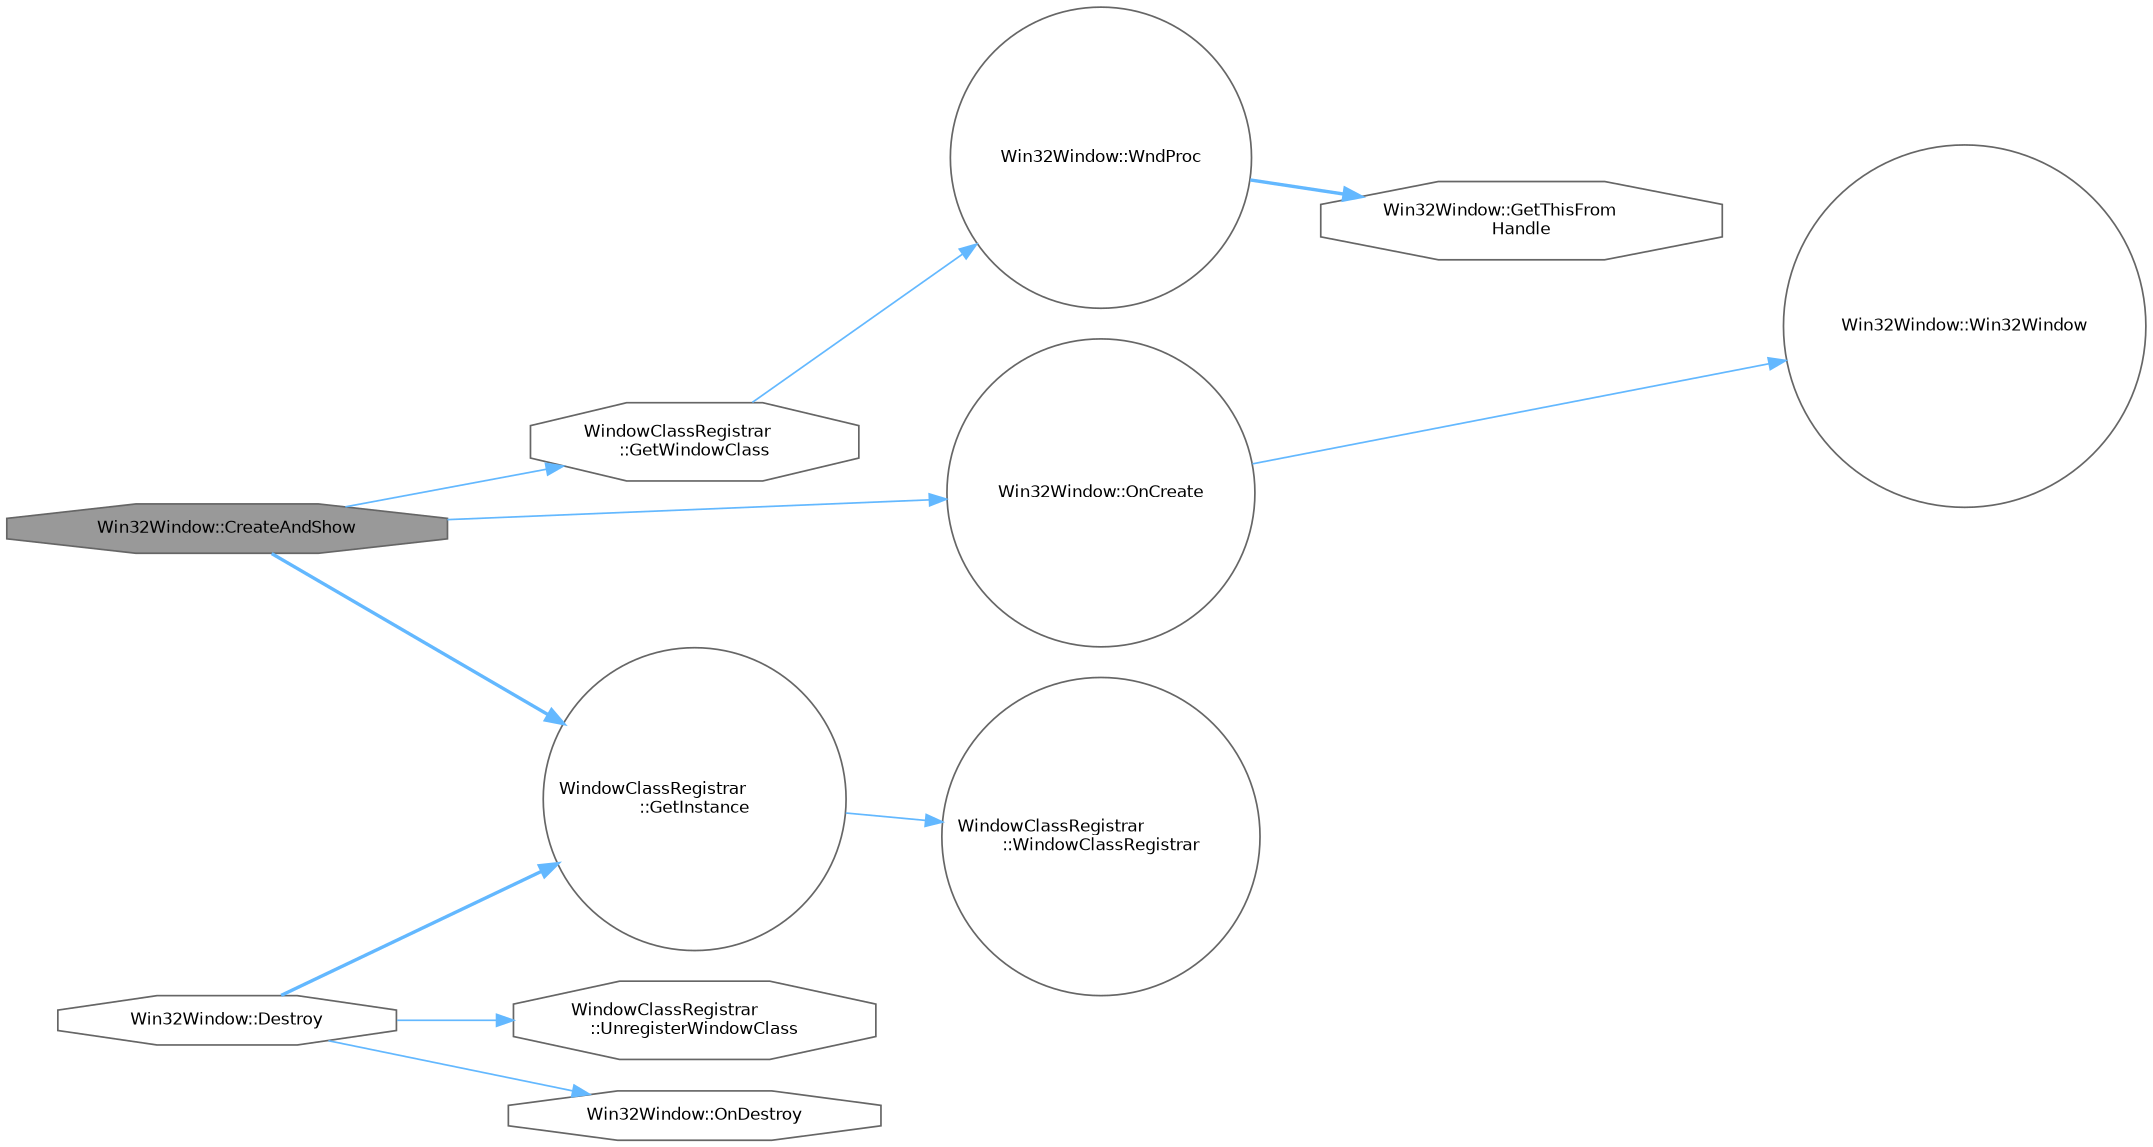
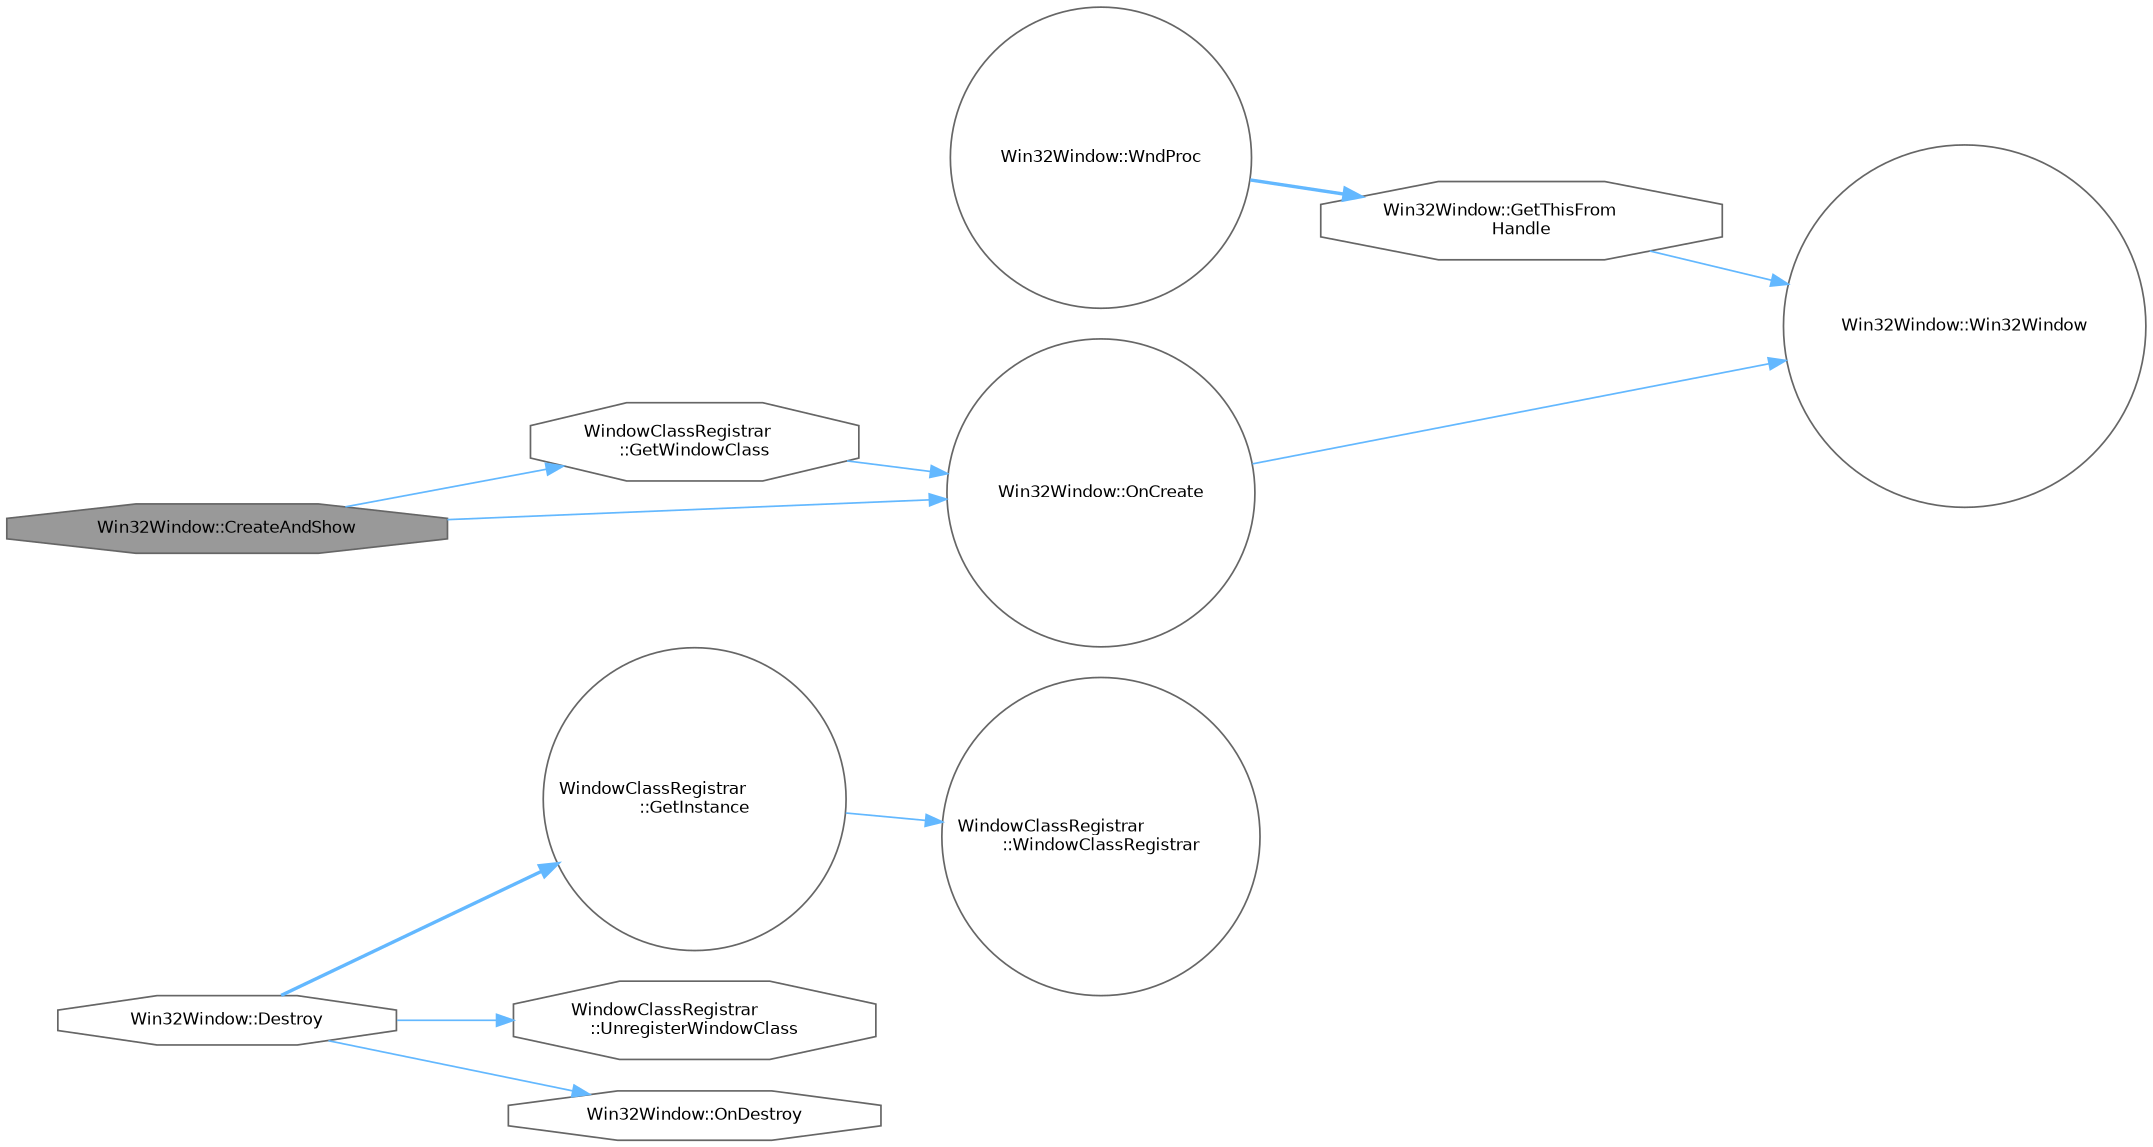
none -> (1711, 266)
(857, 328) -> (889, 466)
(410, 634) -> none
